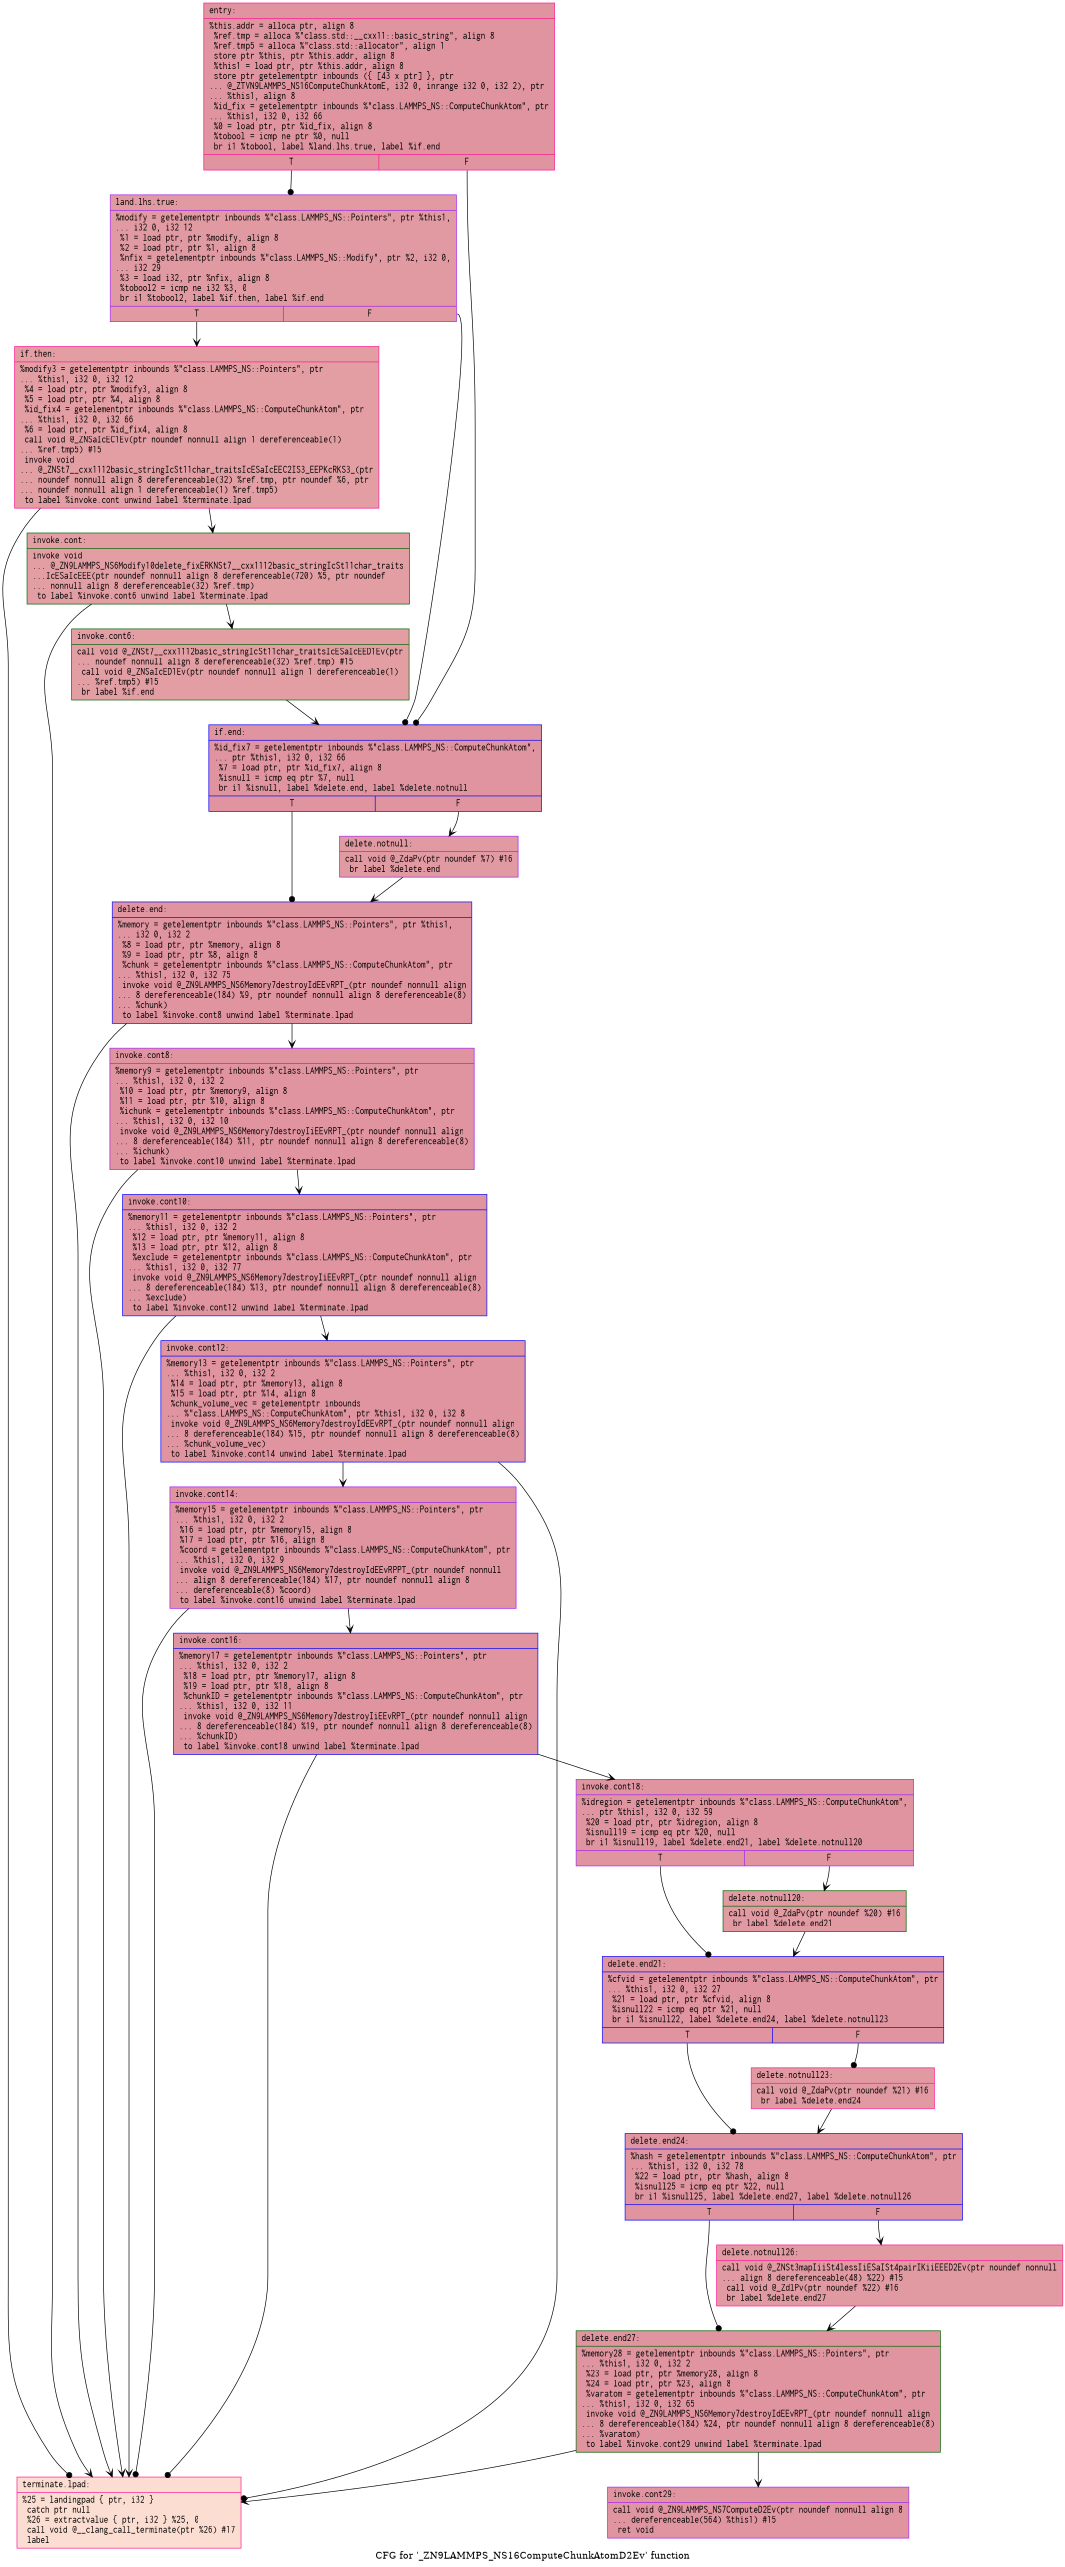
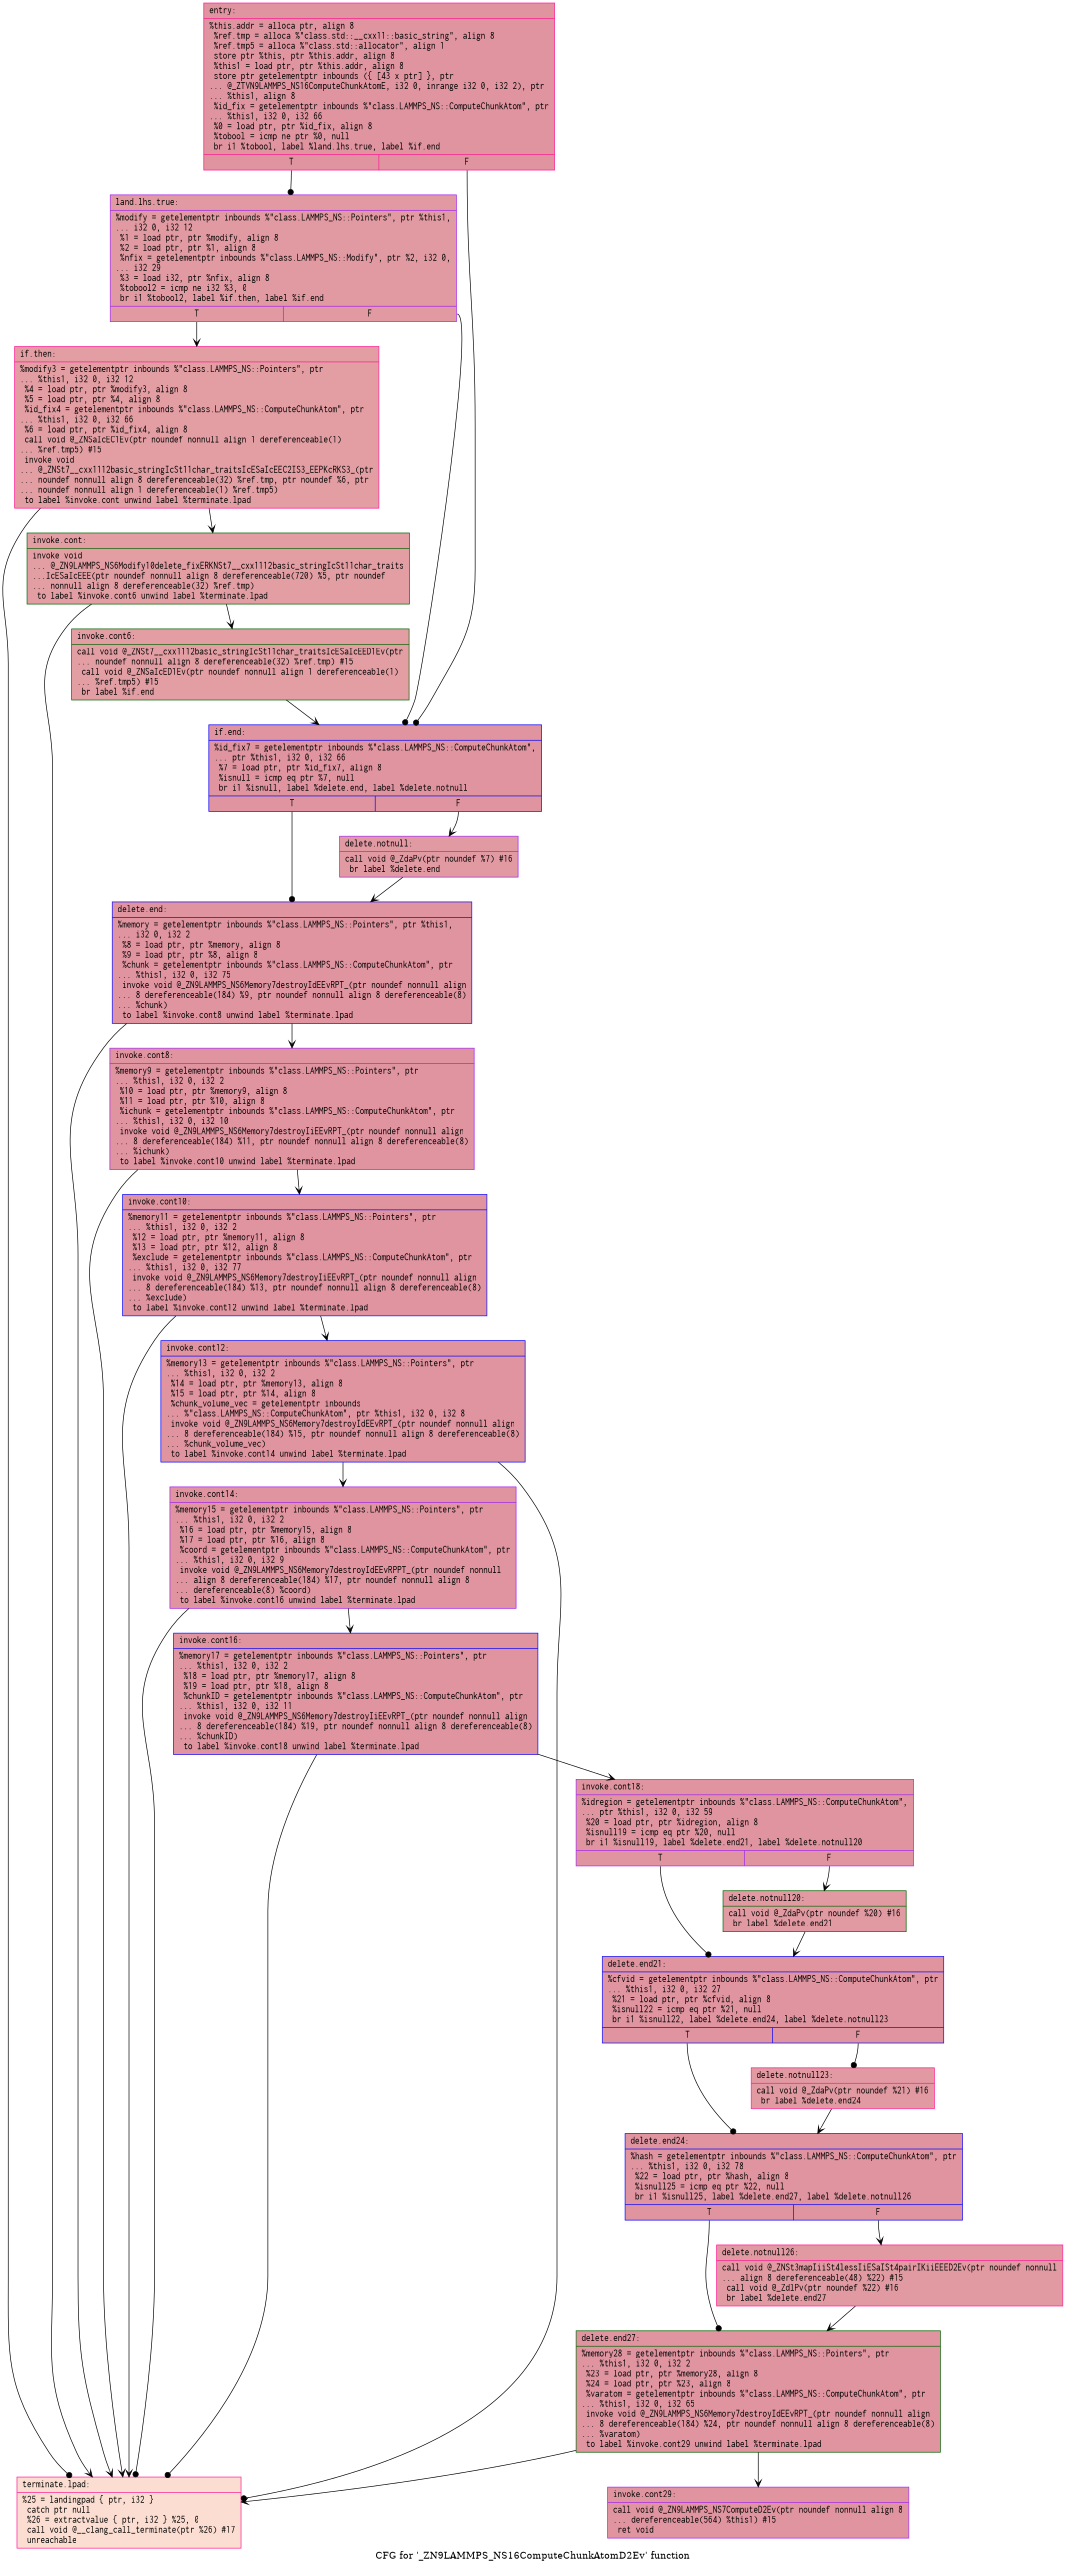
(36, 2540) -> (50, 2540)
